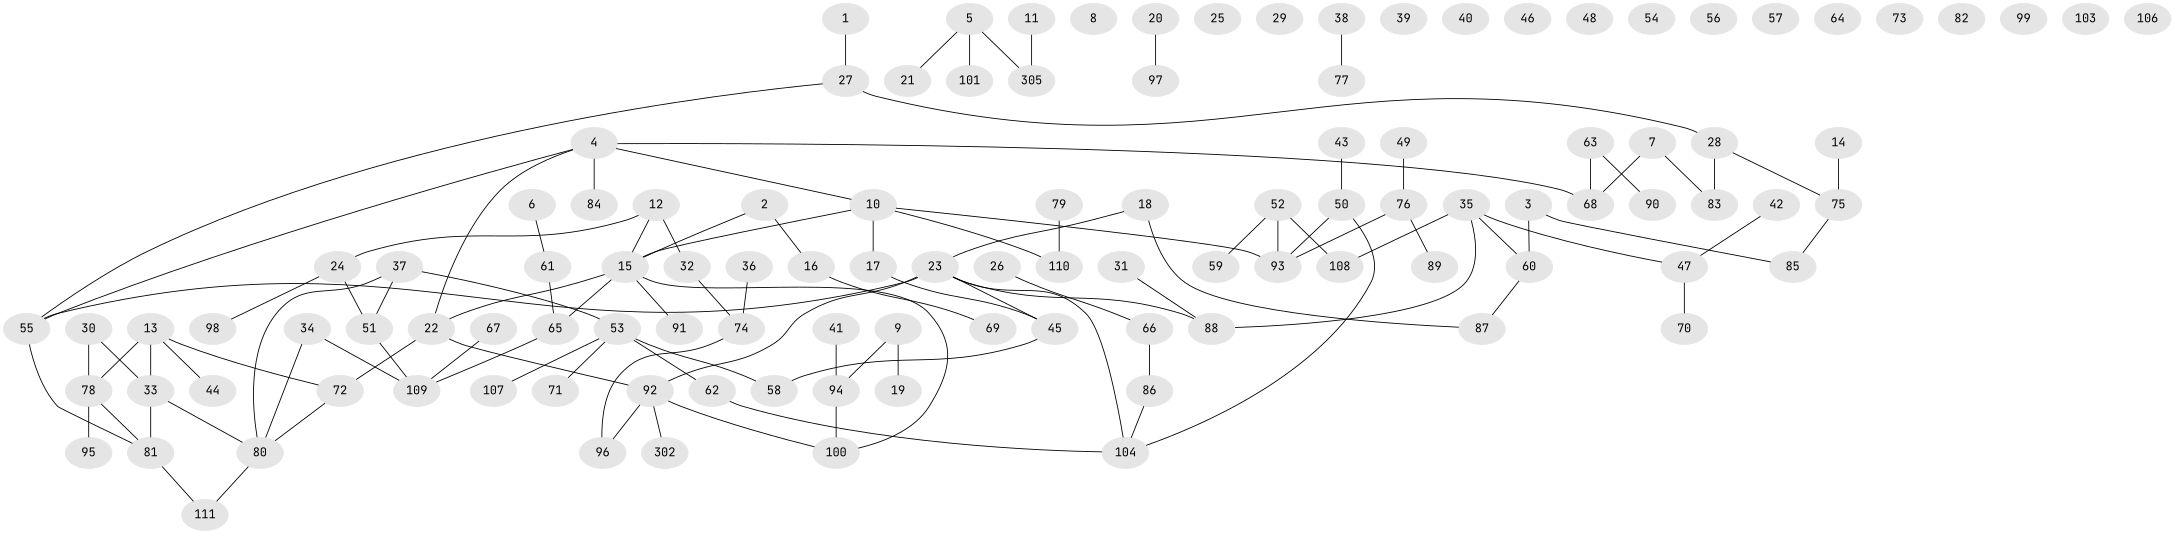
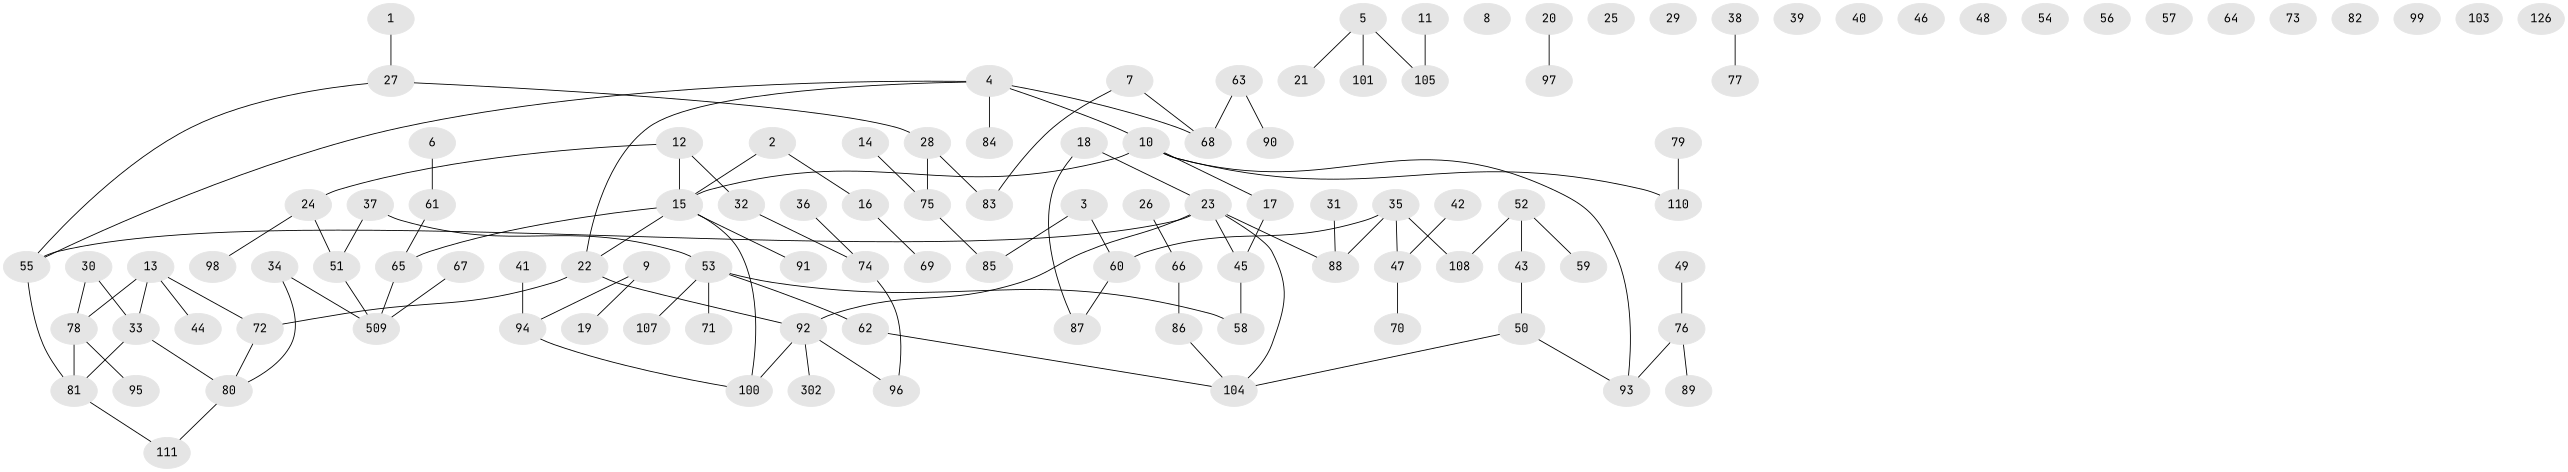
(2148, 19) -> (2541, 19)
(1032, 81) -> (1425, 81)
(1278, 236) -> (1522, 236)
(272, 320) -> none
(417, 391) -> (376, 329)
